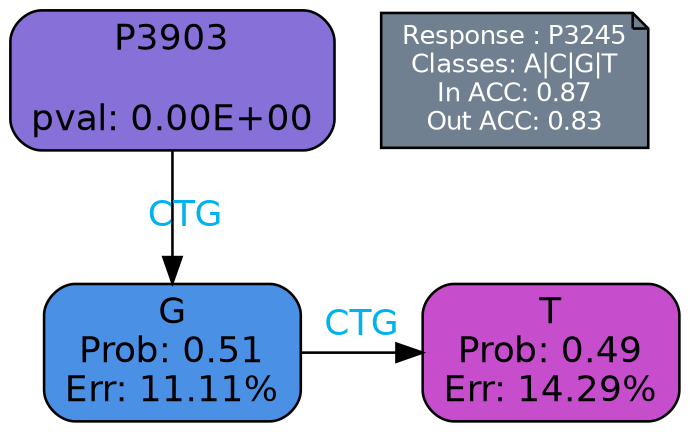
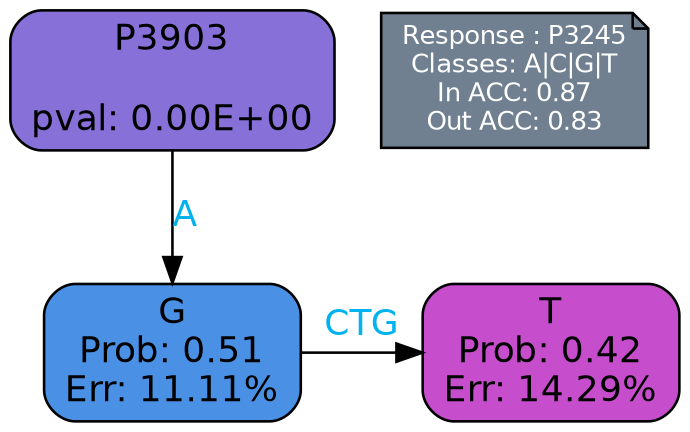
(185, 217) -> (185, 217)
(551, 353) -> (551, 353)
